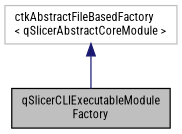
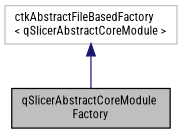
(91, 108) -> (91, 108)
